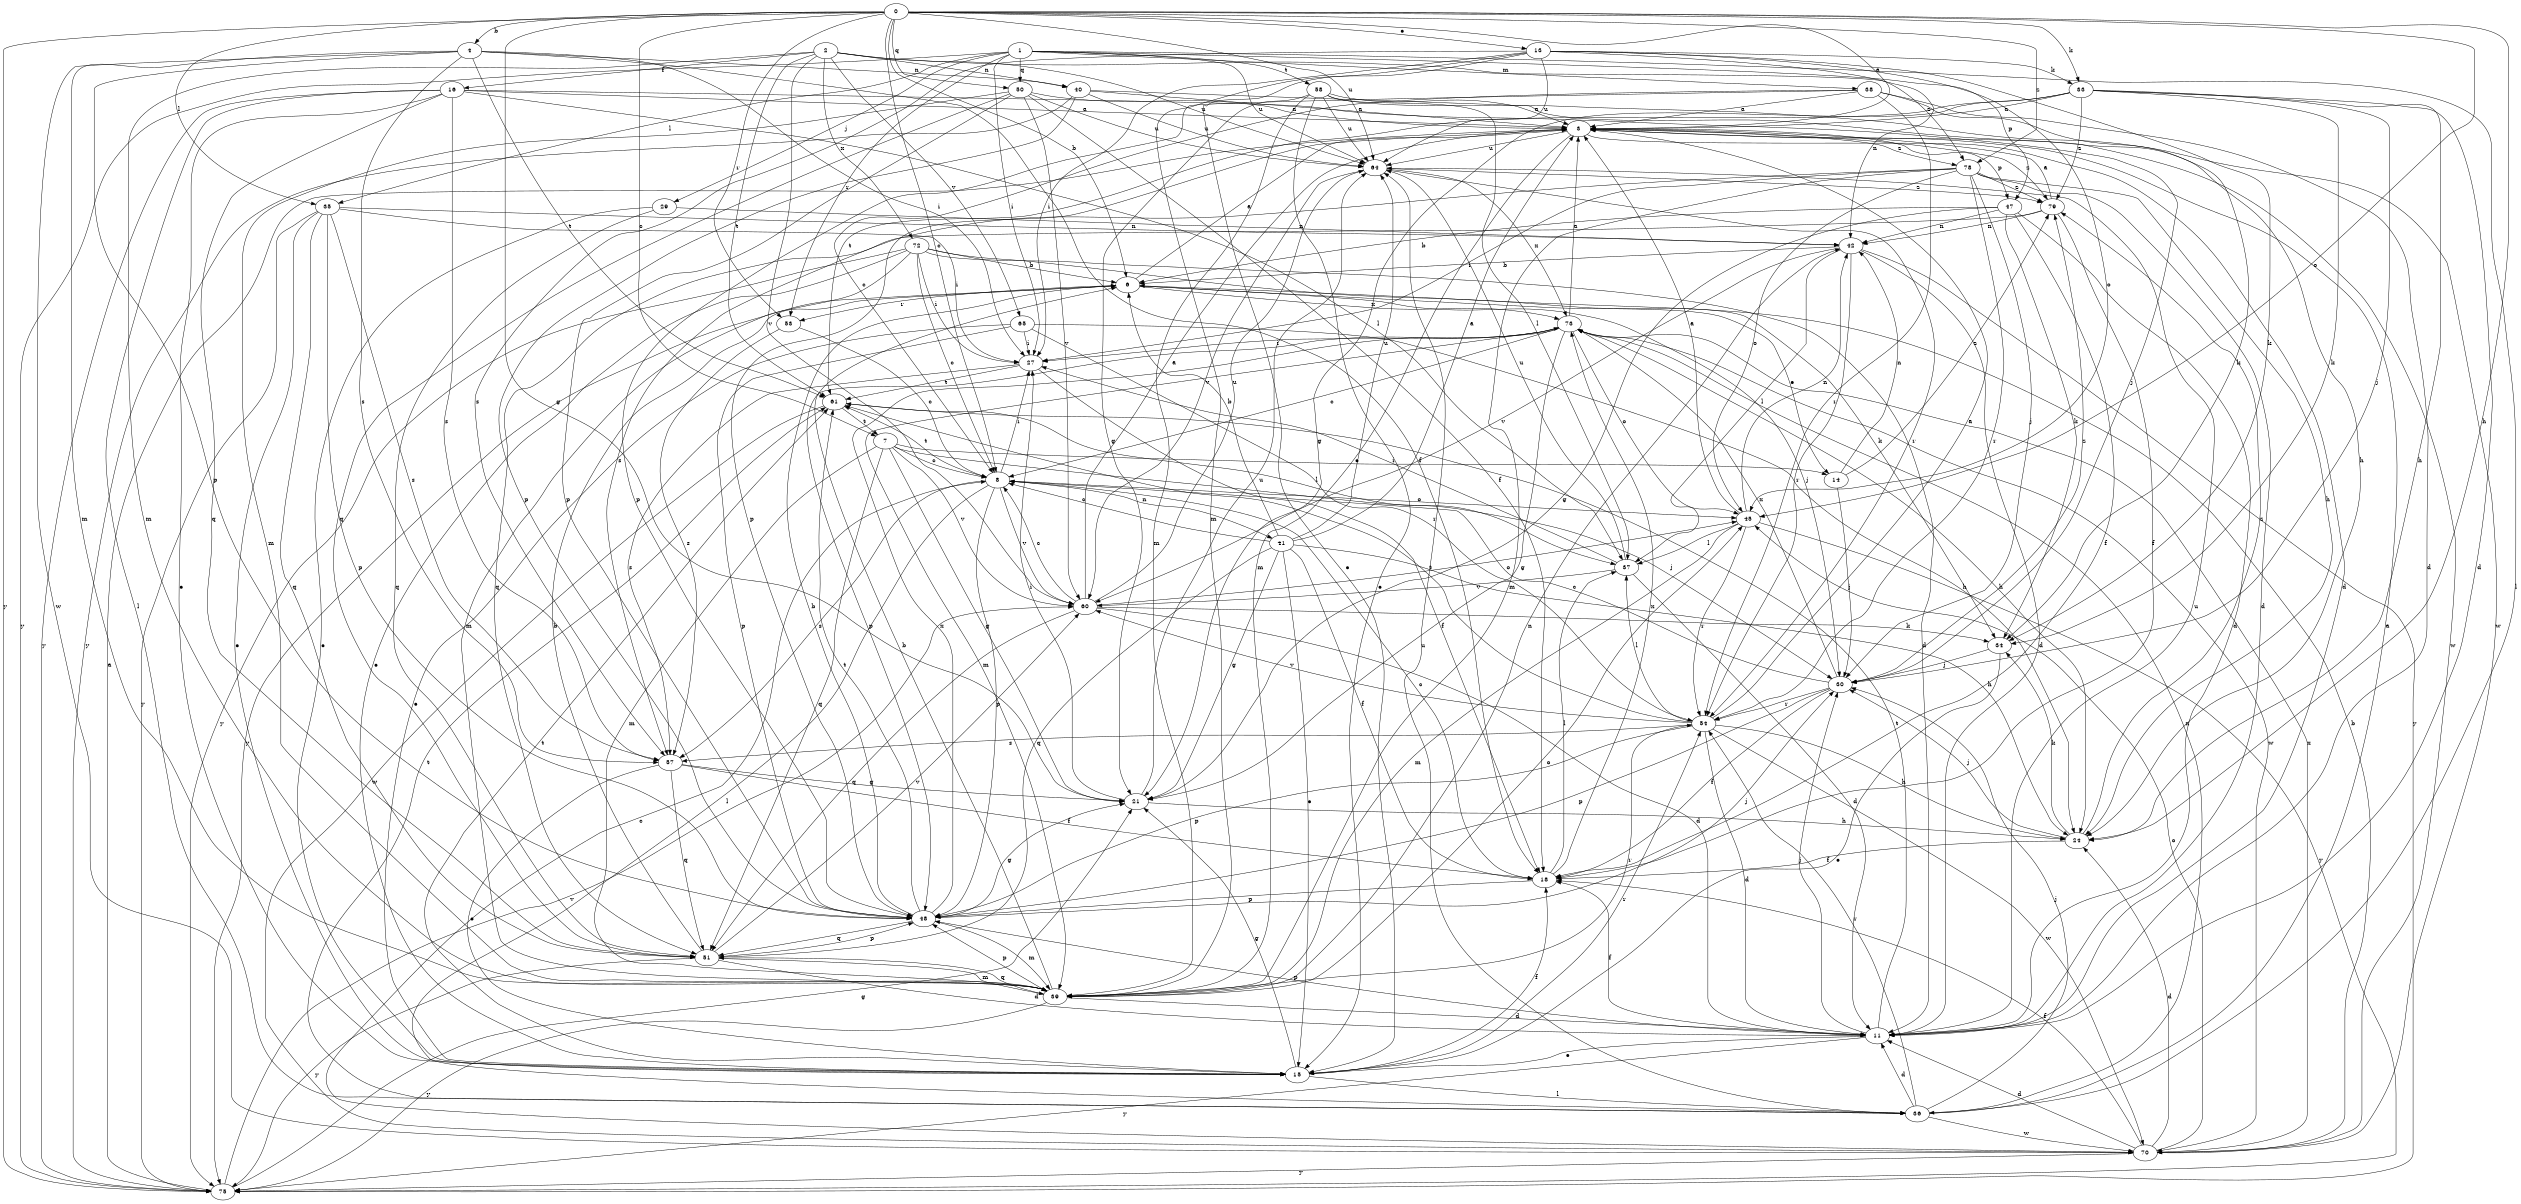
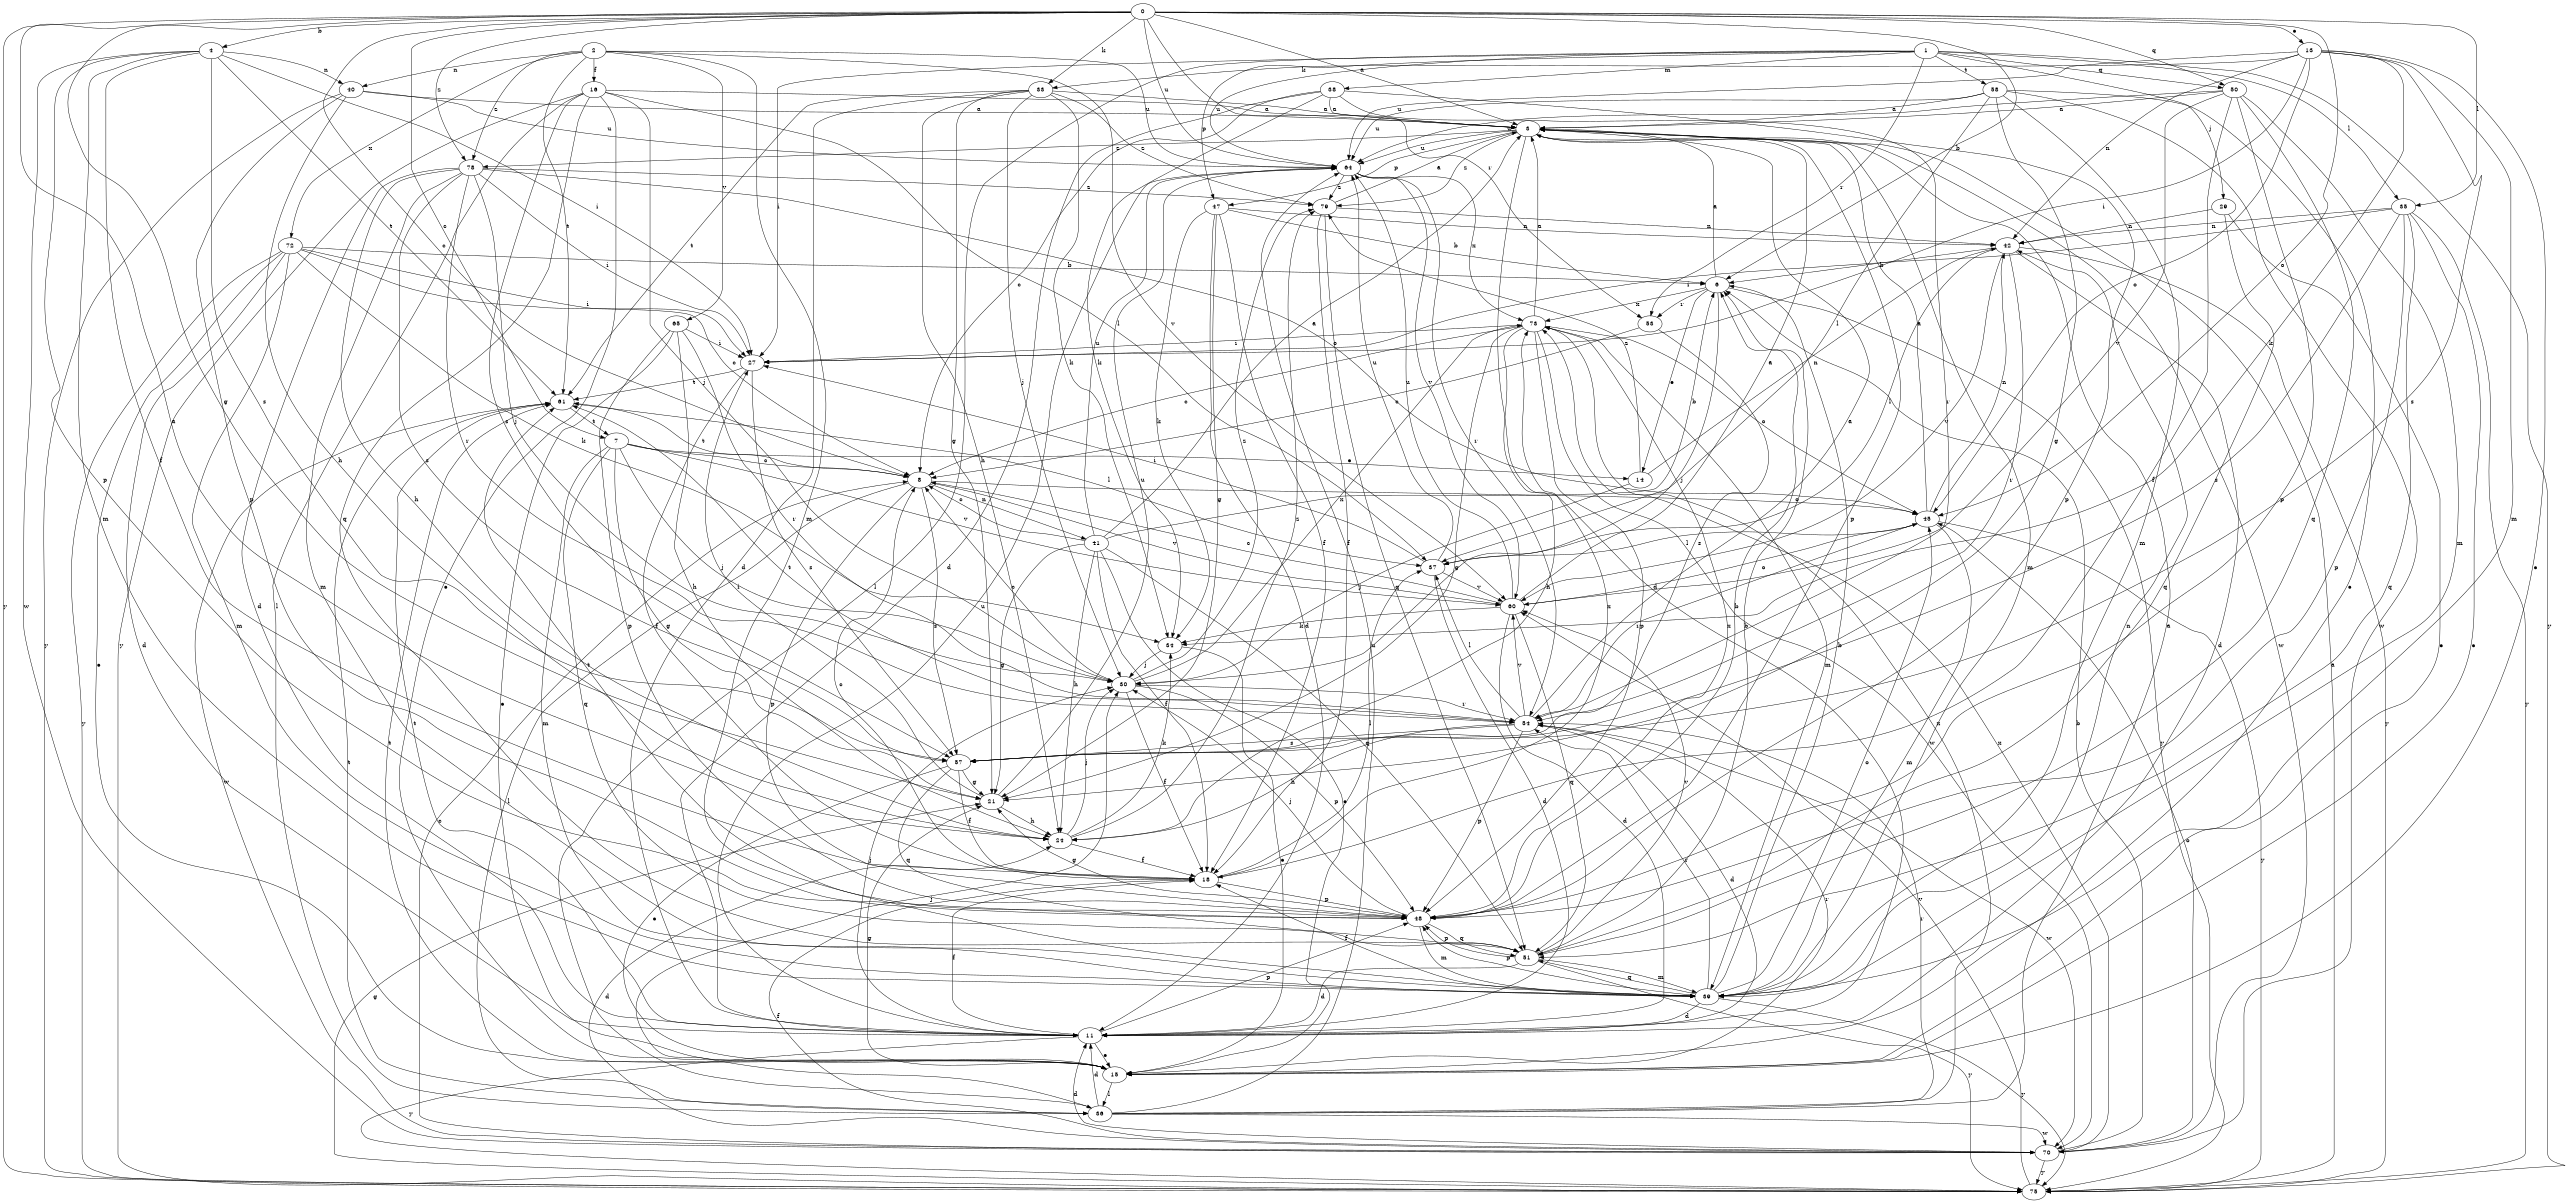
(2484, 421) -> (174, 421)
(1016, 424) -> none
(1473, 1032) -> (1449, 979)
